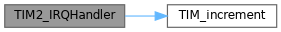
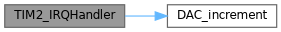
(222, 16) -> (222, 16)
